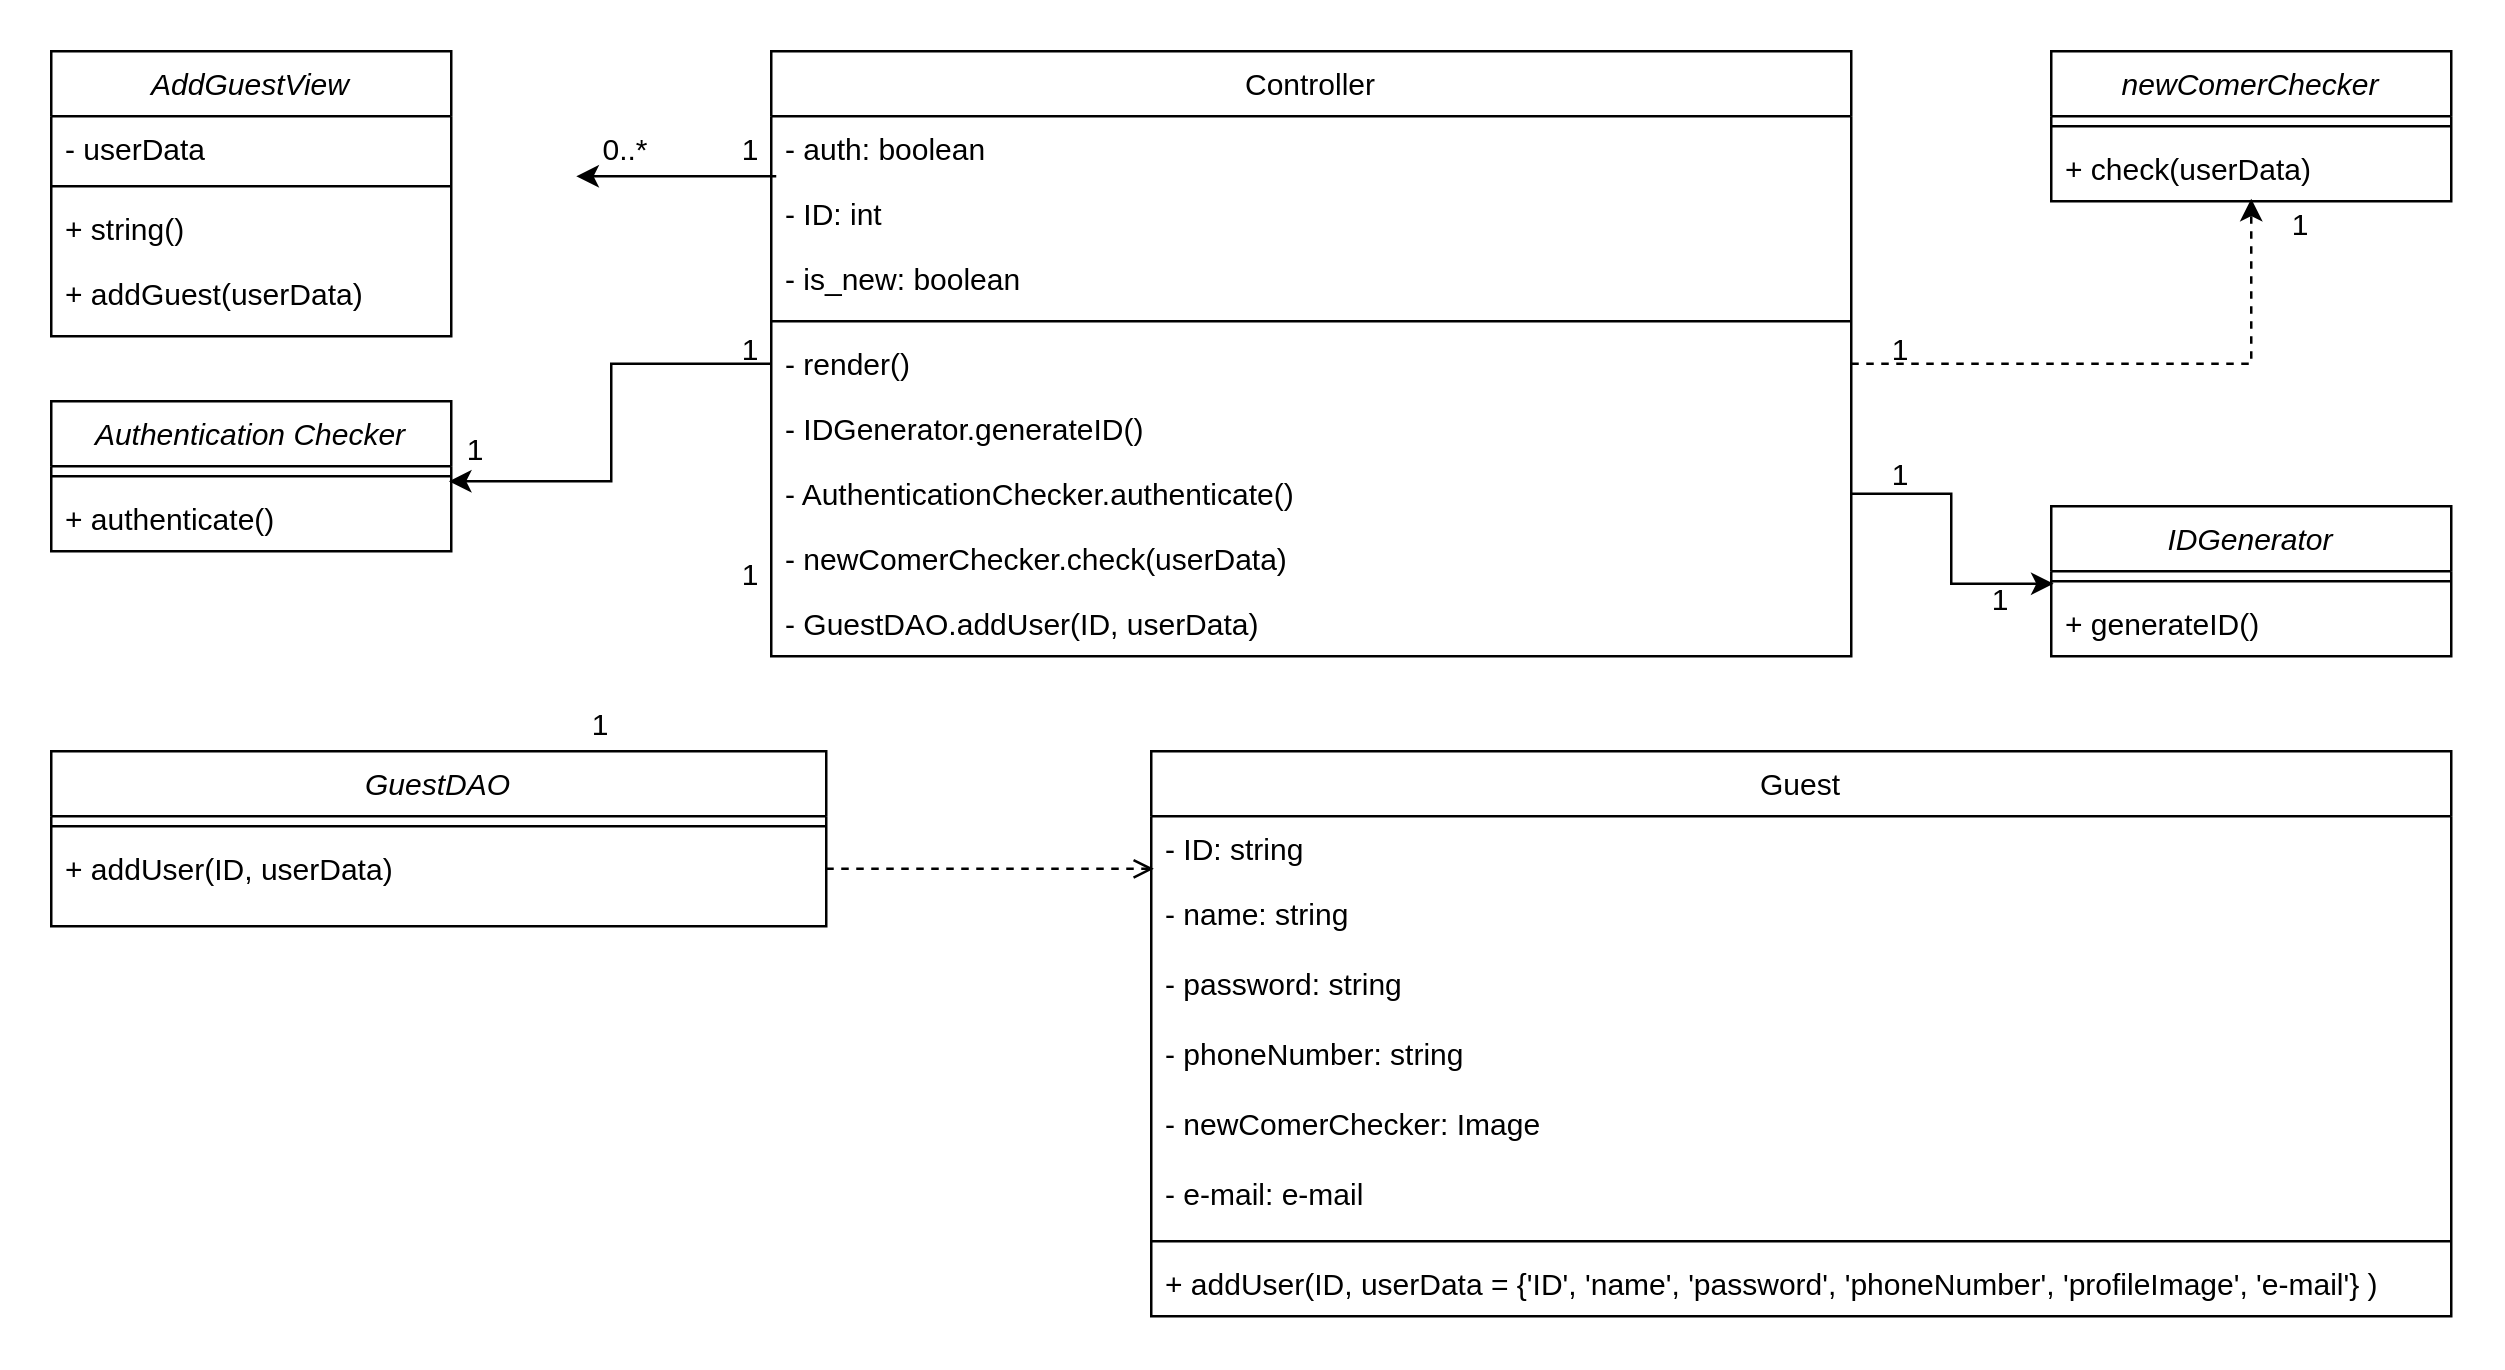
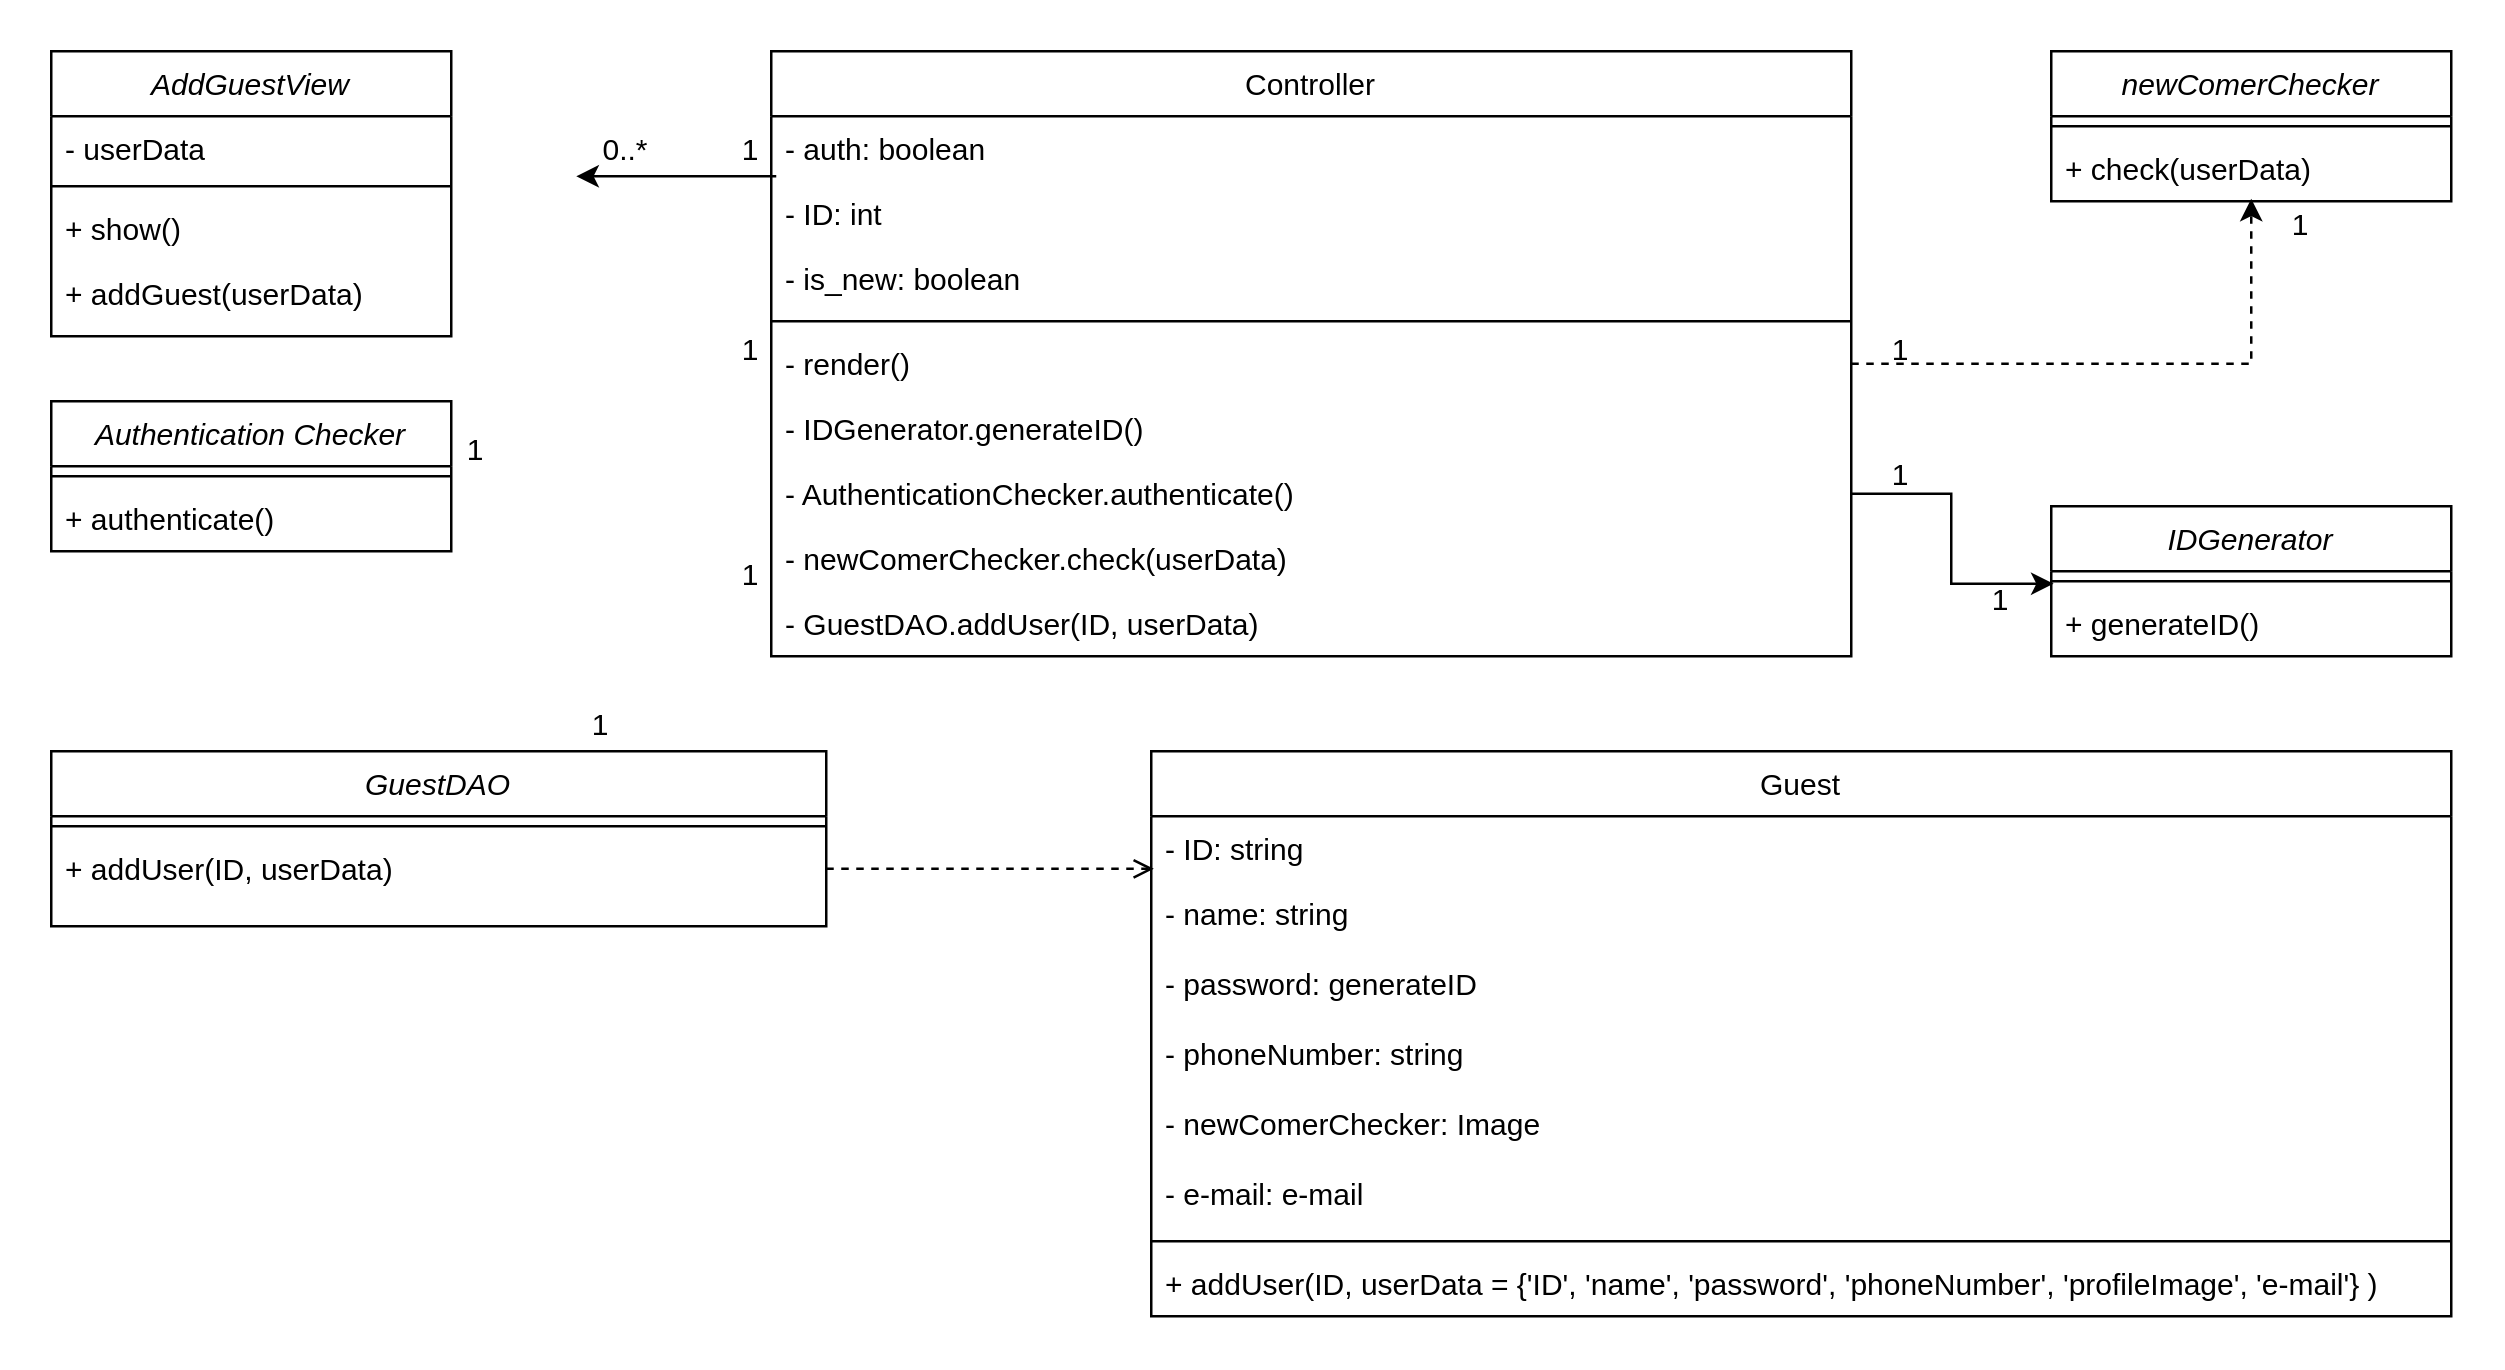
(141, 230) -> (128, 230)
(611, 417) -> none
(1301, 985) -> (1338, 985)
